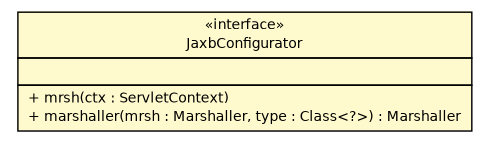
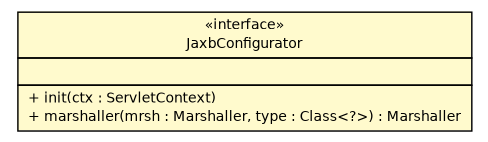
(129, 98) -> (122, 98)
